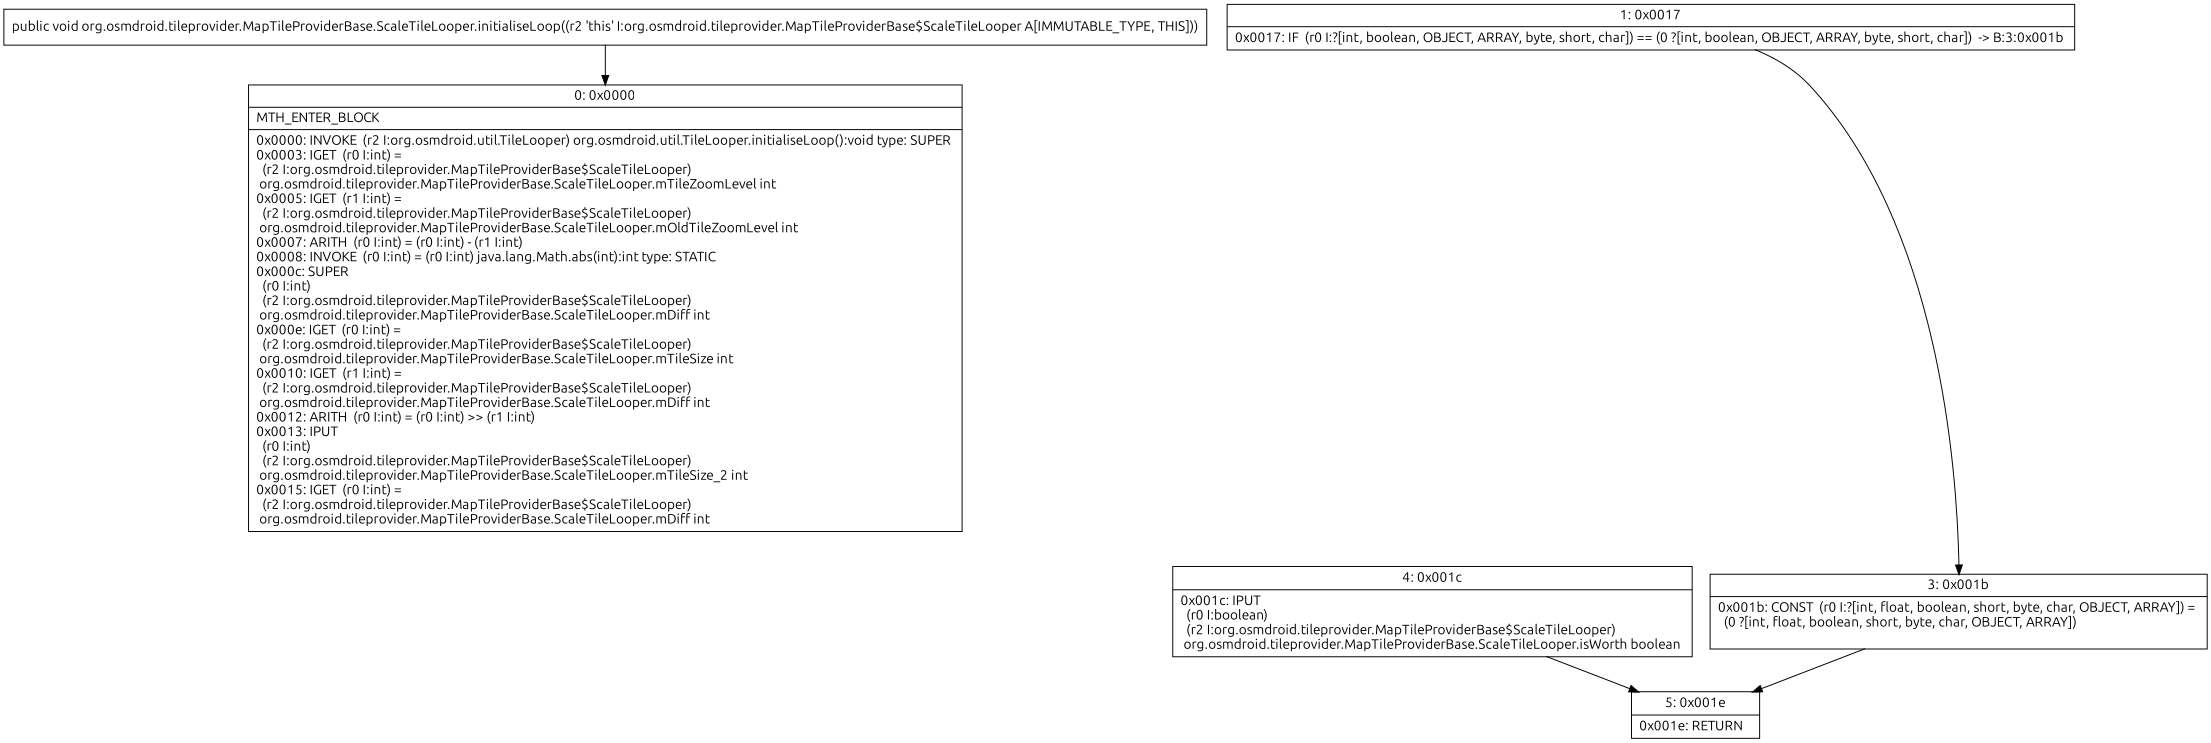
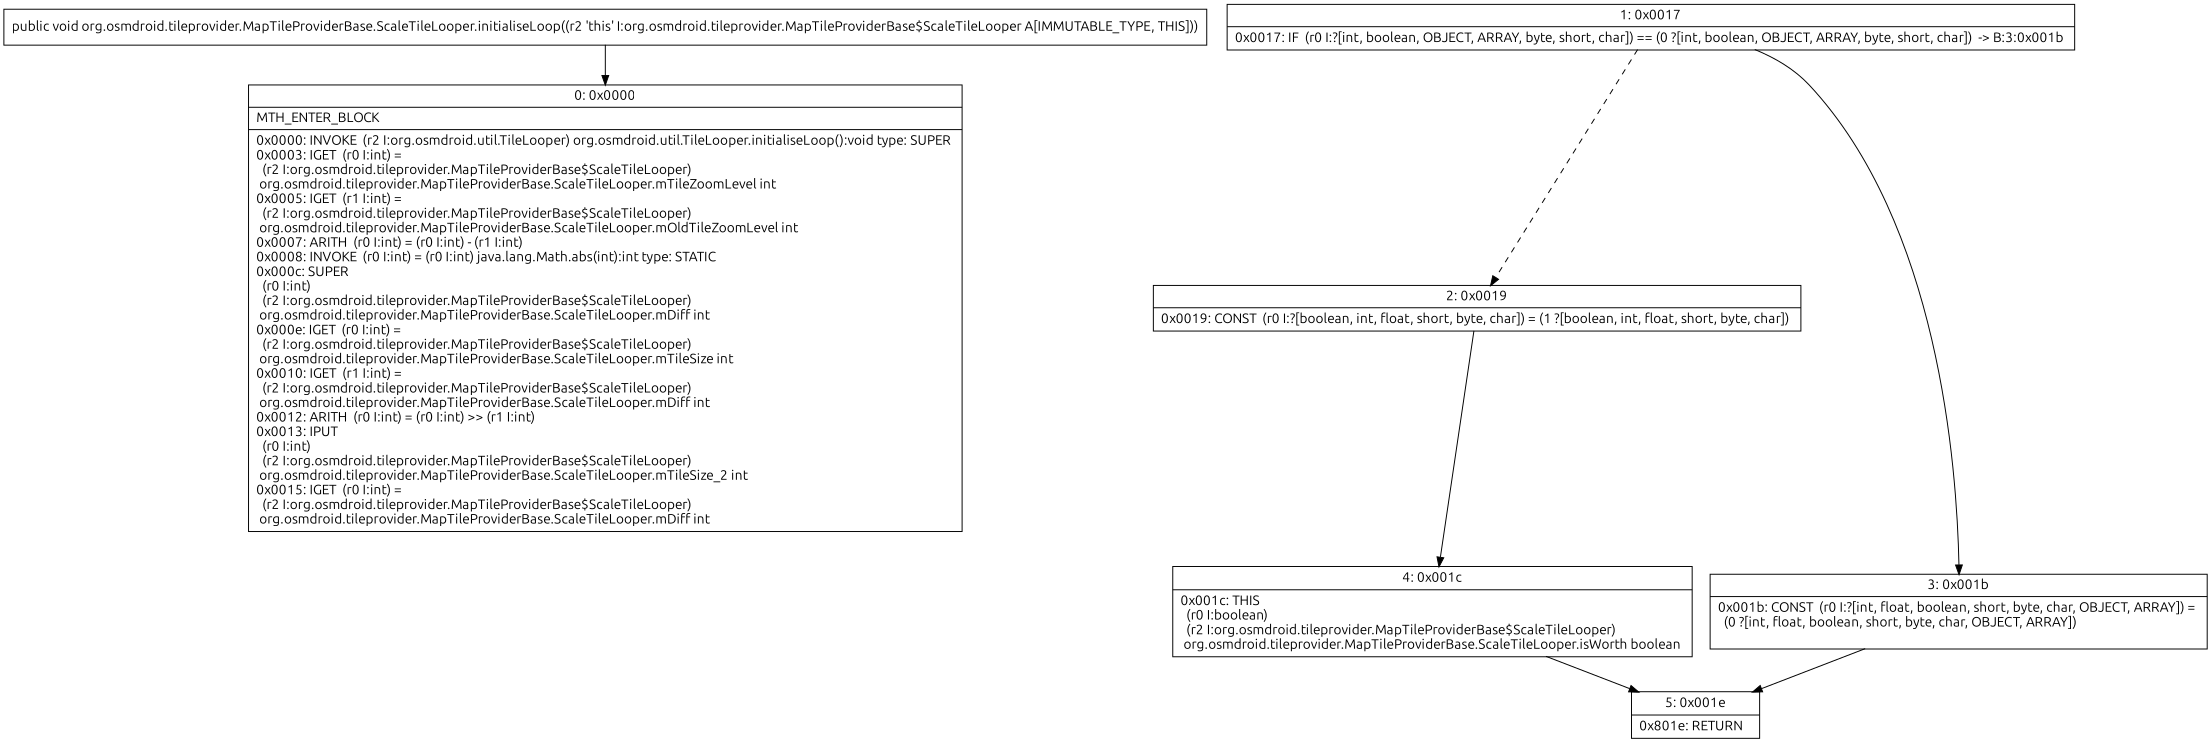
none -> (1477, 308)
(1224, 601) -> (1223, 601)
(1696, 726) -> (1696, 726)
